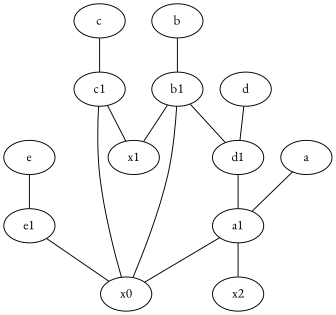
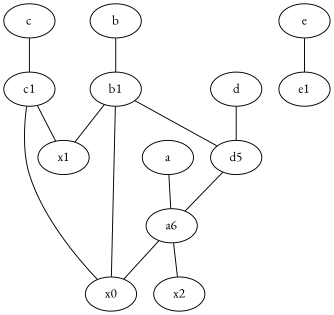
(238, 157) -> (236, 157)
(238, 226) -> (172, 226)
(78, 260) -> none
